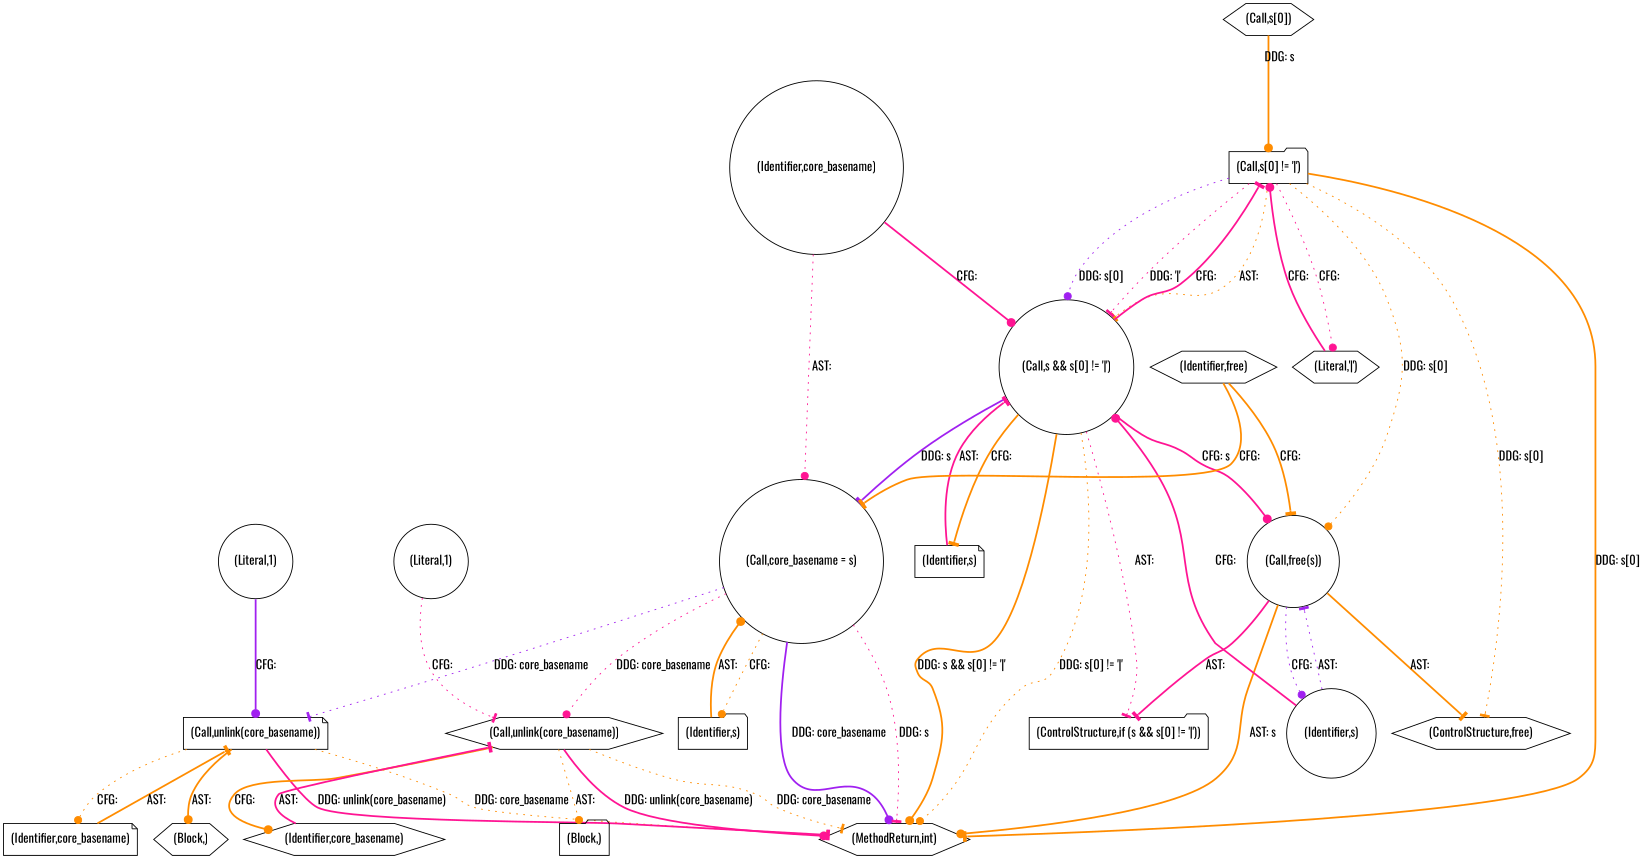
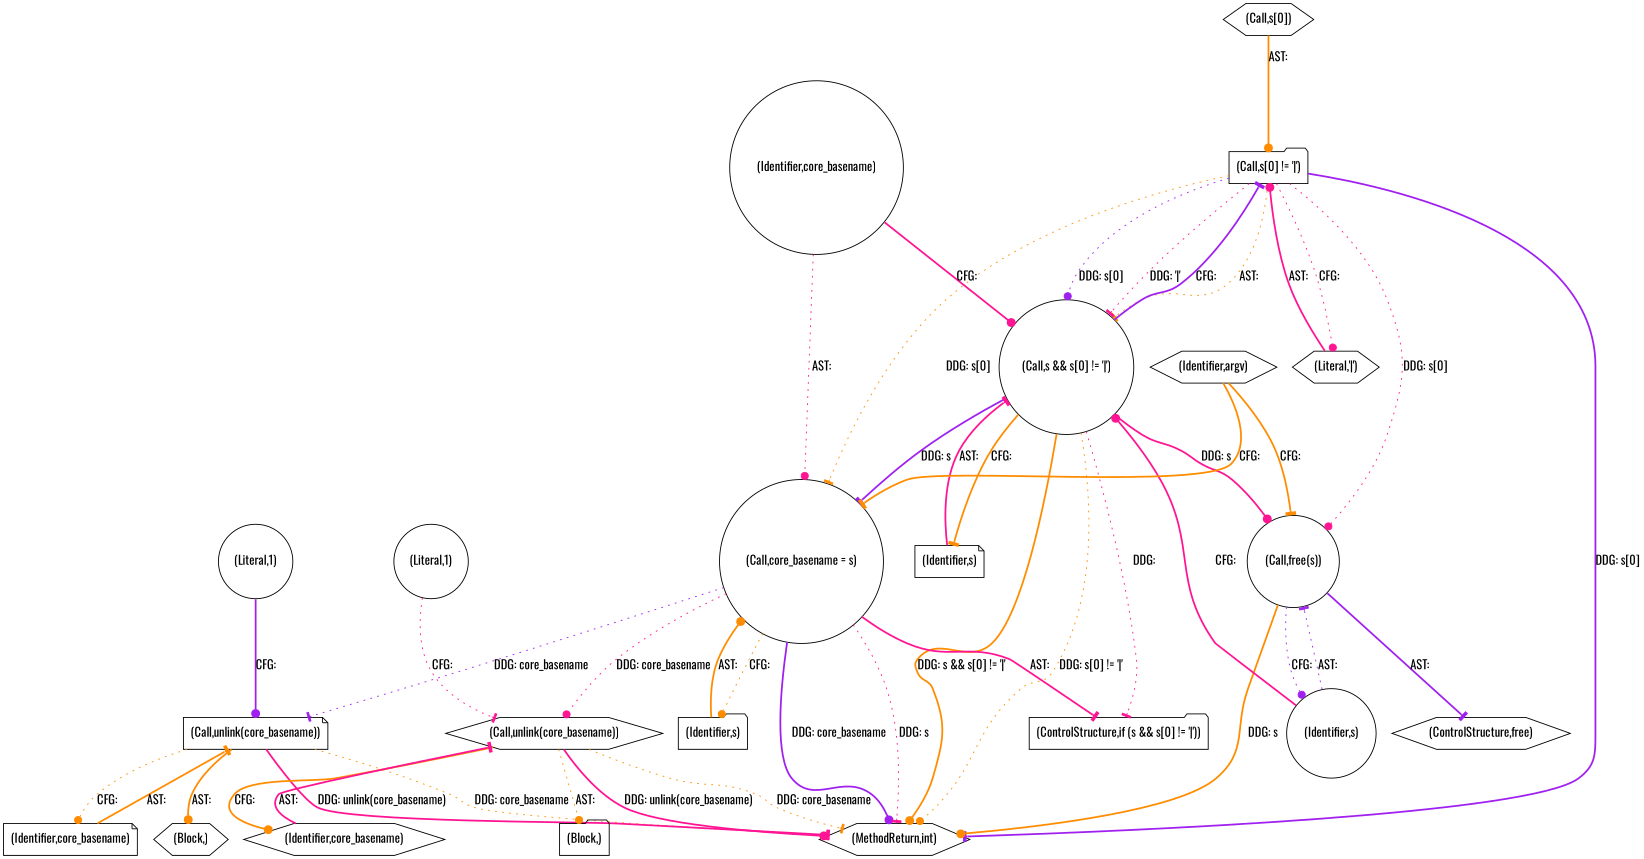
(1280, 58) -> (1280, 58)
(1199, 268) -> (1199, 268)
(1300, 277) -> (1300, 277)
(1400, 343) -> (1400, 343)
(1214, 367) -> (1214, 367)
(1491, 409) -> (984, 271)
(1216, 457) -> (1216, 457)
(1146, 561) -> (1146, 561)
(1394, 654) -> (1394, 654)
(1206, 659) -> (988, 653)
(1595, 696) -> (1595, 696)
(1263, 733) -> (1263, 733)
